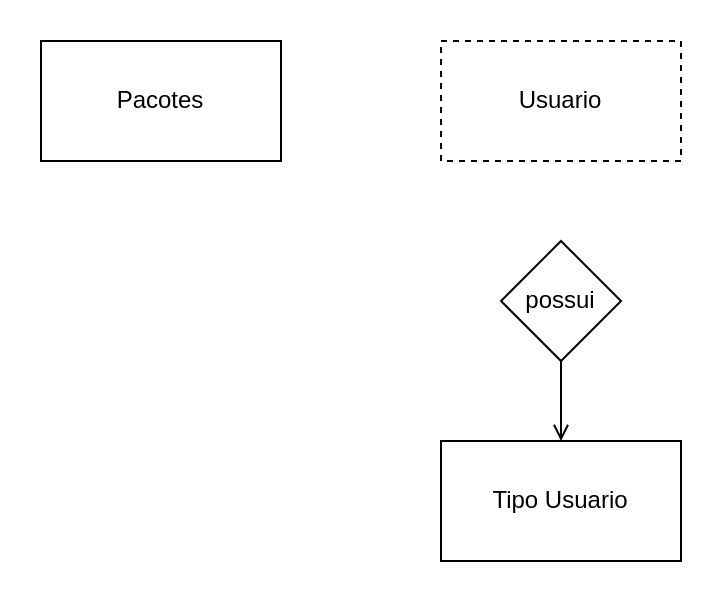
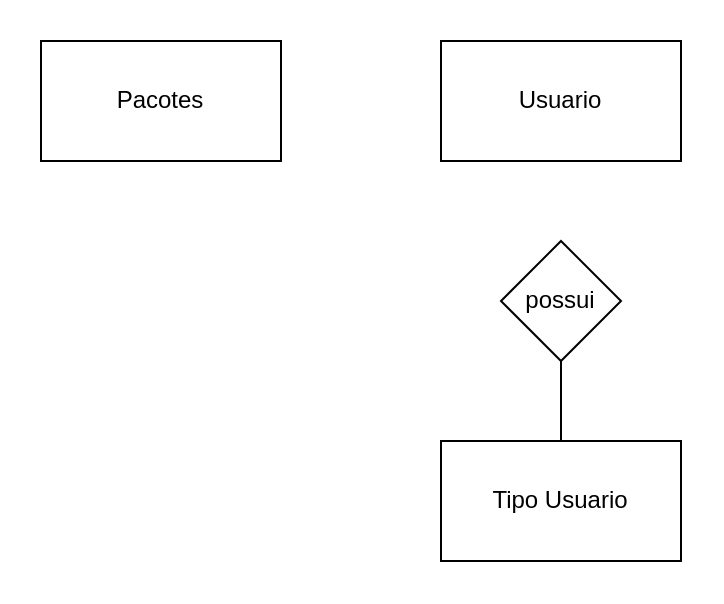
(561, 101) -> (561, 101)
(561, 432) -> (561, 434)
